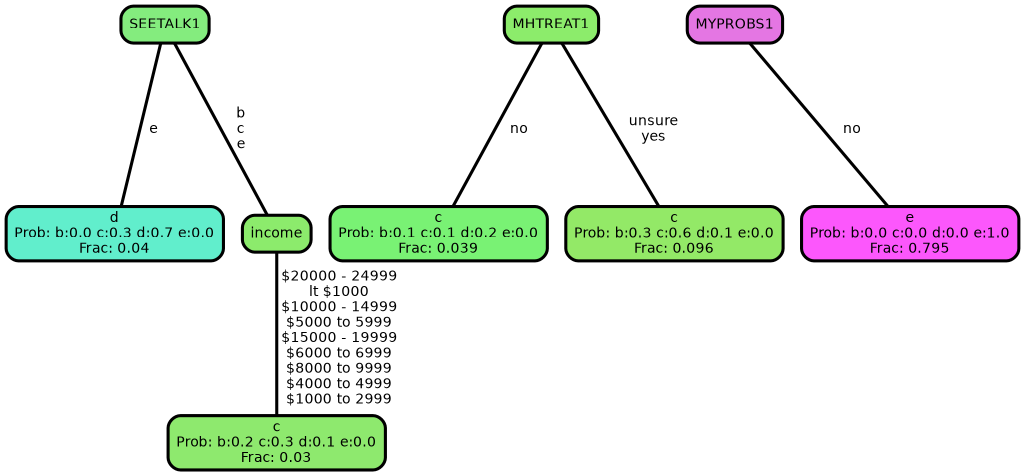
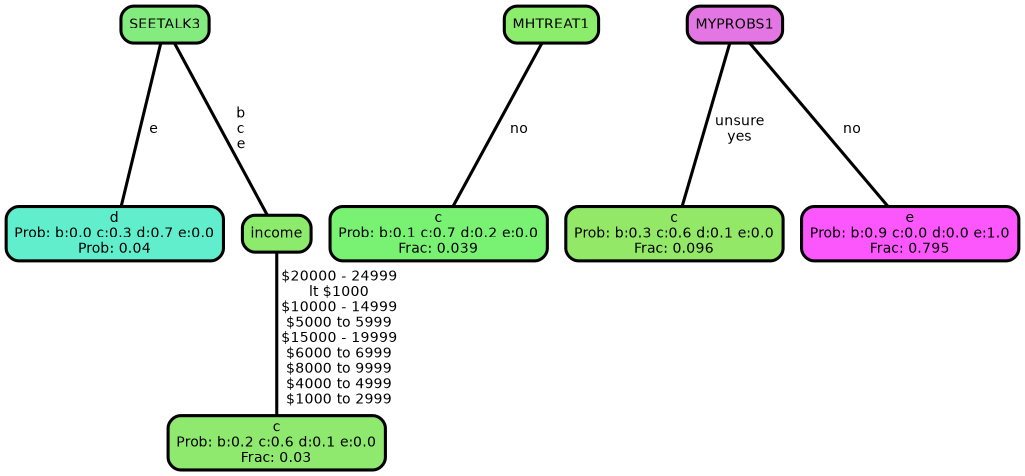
(165, 25) -> (165, 25)
(610, 125) -> (706, 125)
(115, 234) -> (115, 234)
(439, 234) -> (439, 234)
(910, 234) -> (910, 234)
(277, 443) -> (277, 443)
